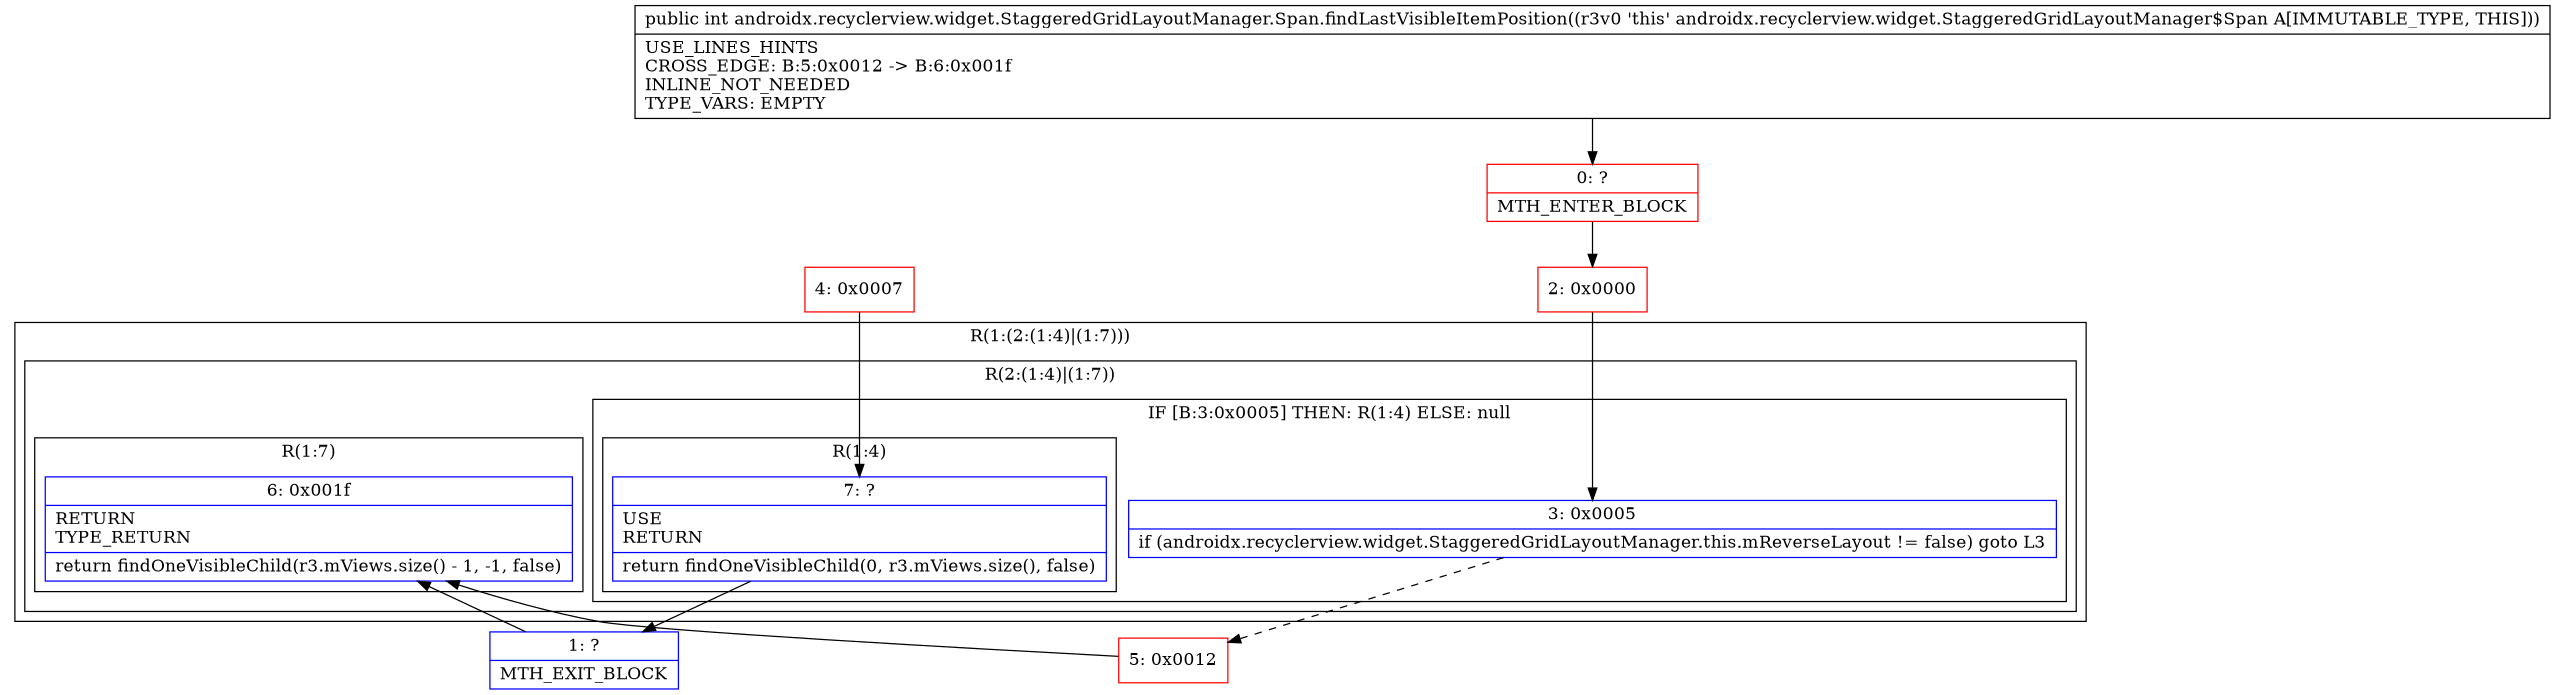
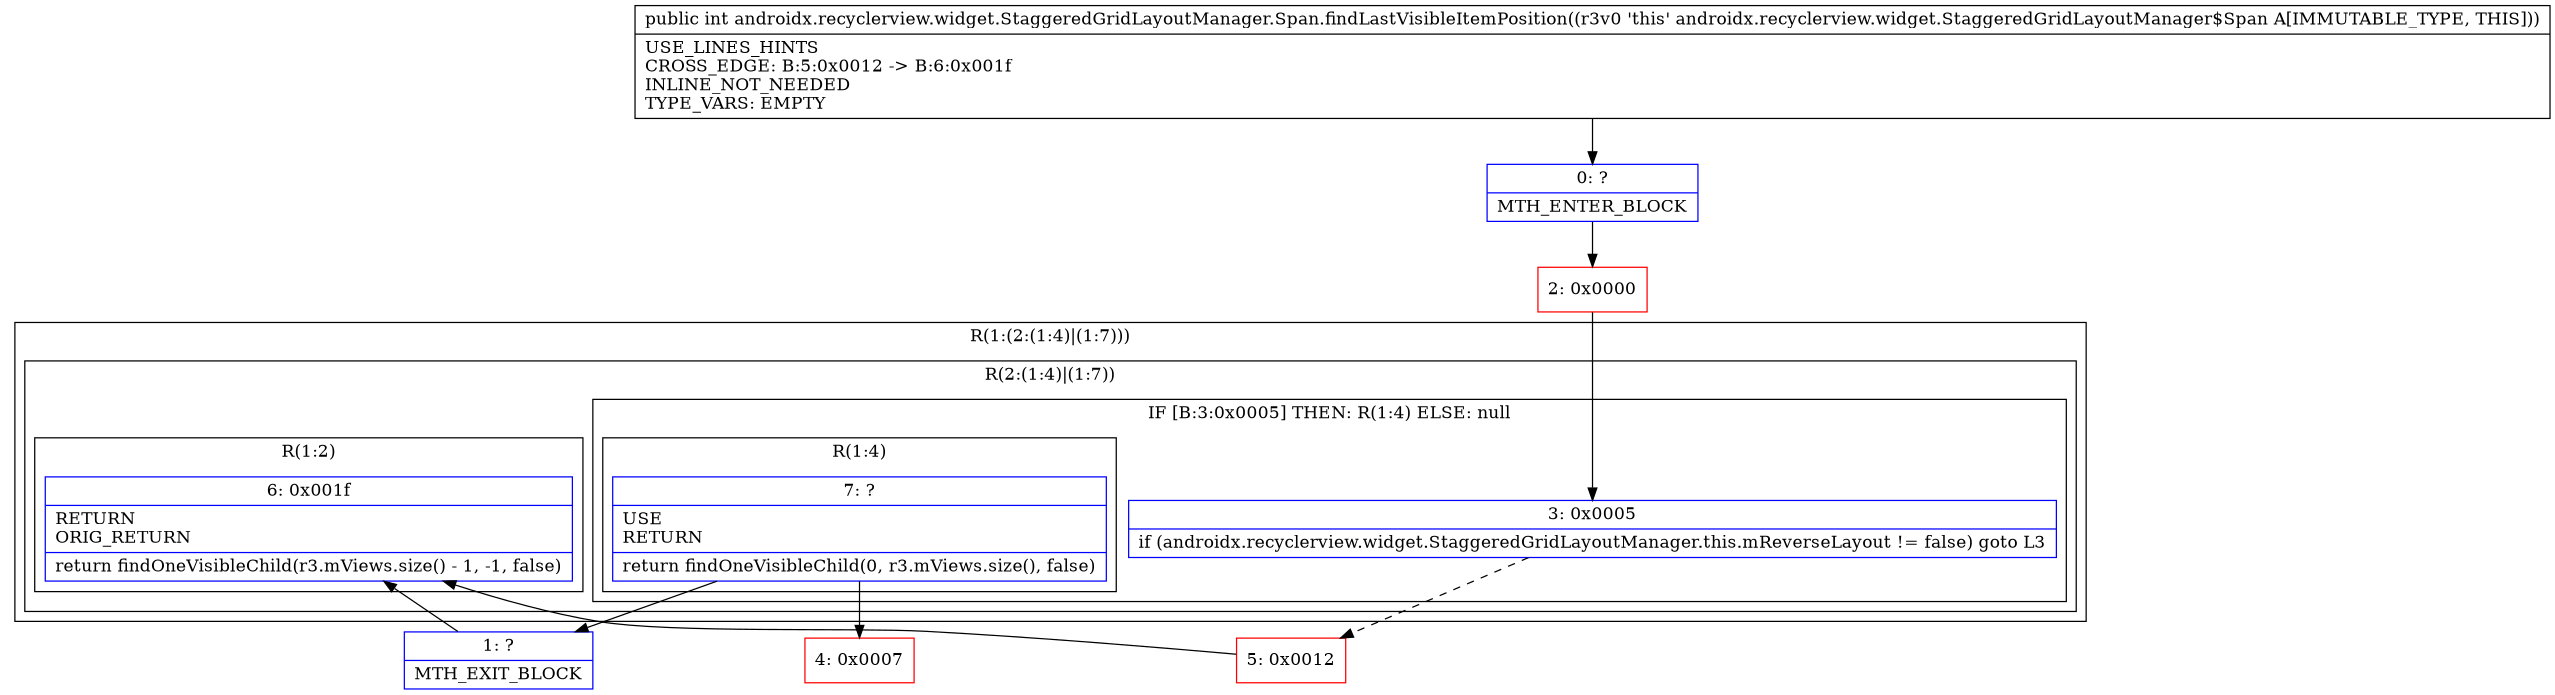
(1593, 193) -> (1593, 193)
(860, 388) -> (860, 603)
(309, 452) -> (309, 452)
(123, 538) -> (123, 538)
